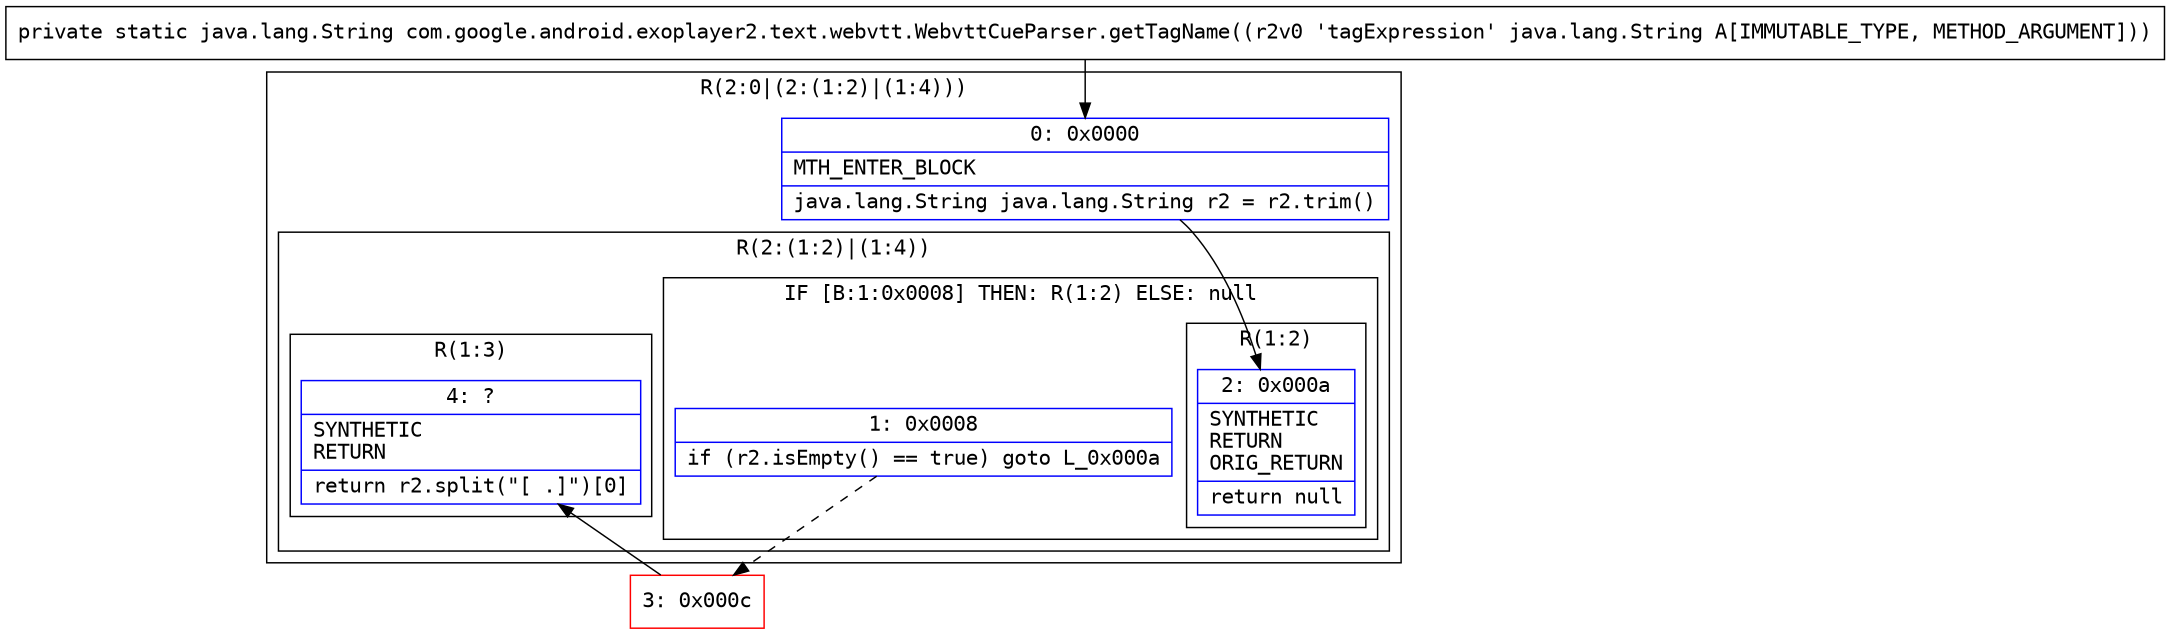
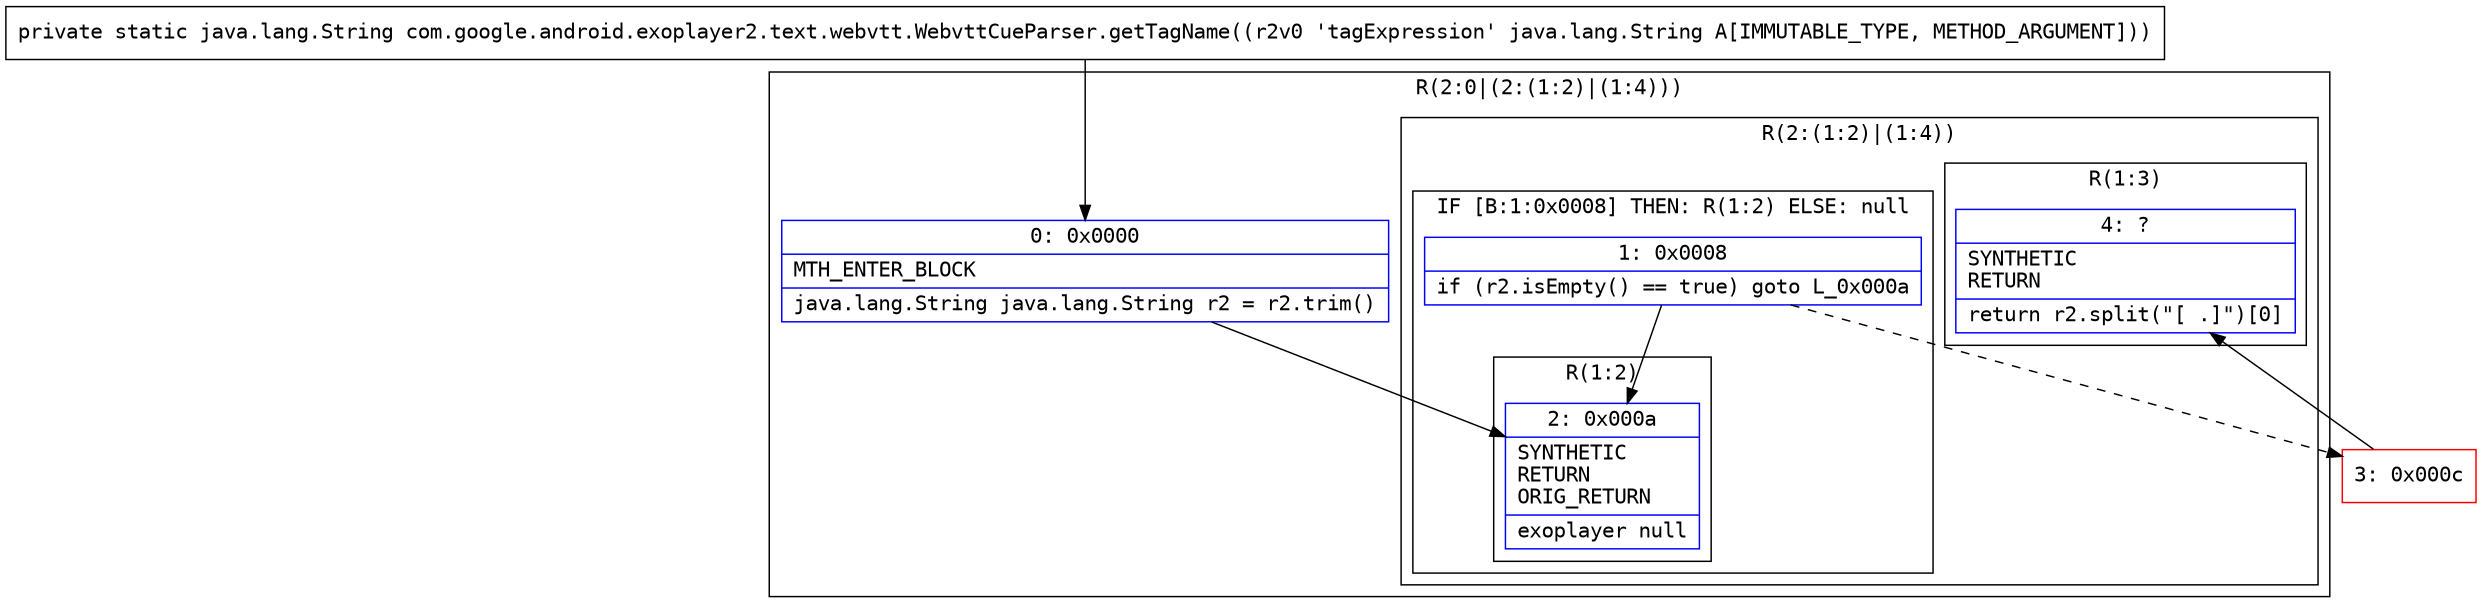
none -> (1647, 347)
(1276, 497) -> (1602, 531)
